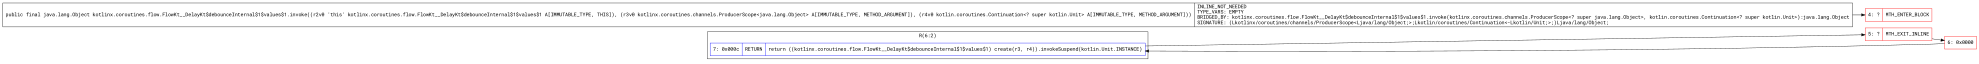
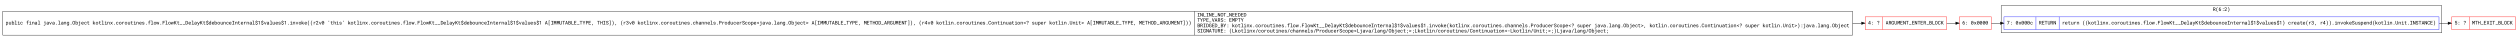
(1907, 15) -> (1915, 23)
(1907, 34) -> (2492, 23)
(1936, 39) -> (1951, 23)
